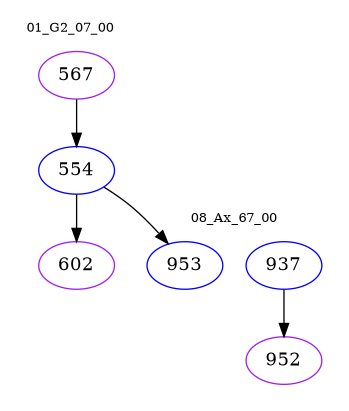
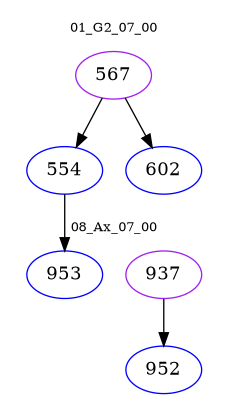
(77, 211) -> (135, 117)
(234, 219) -> (114, 228)
(77, 265) -> (164, 170)
(284, 265) -> (164, 275)
(284, 361) -> (164, 370)
